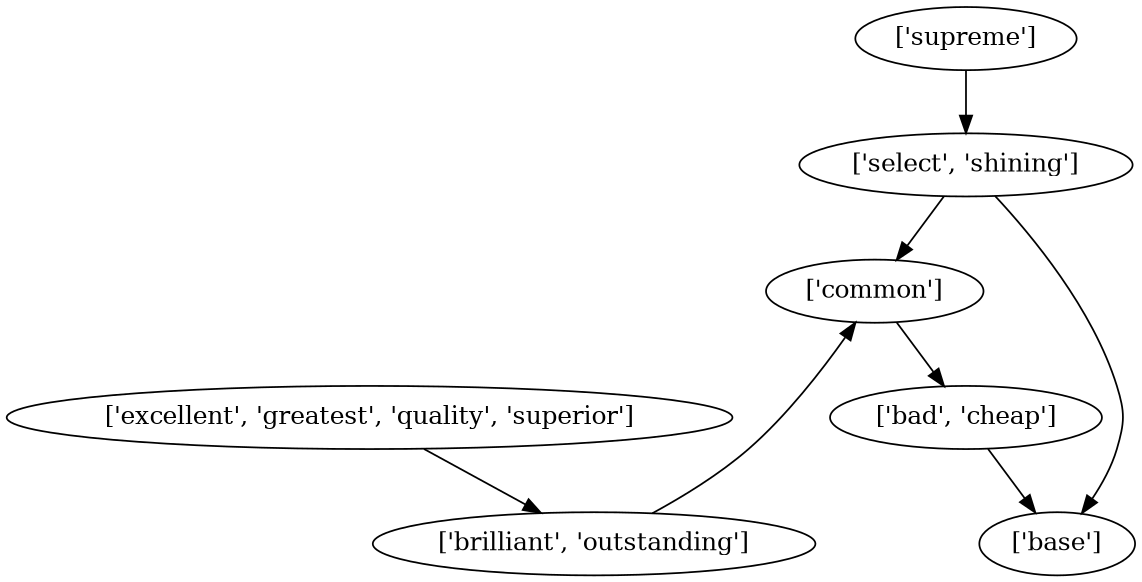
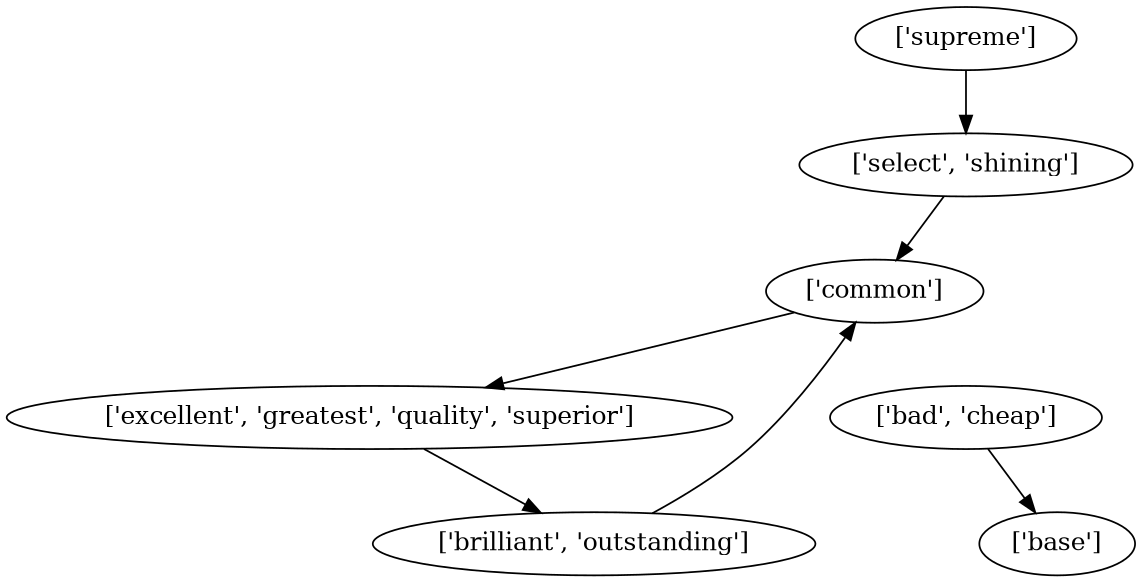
(1096, 337) -> none
(915, 347) -> (649, 348)
